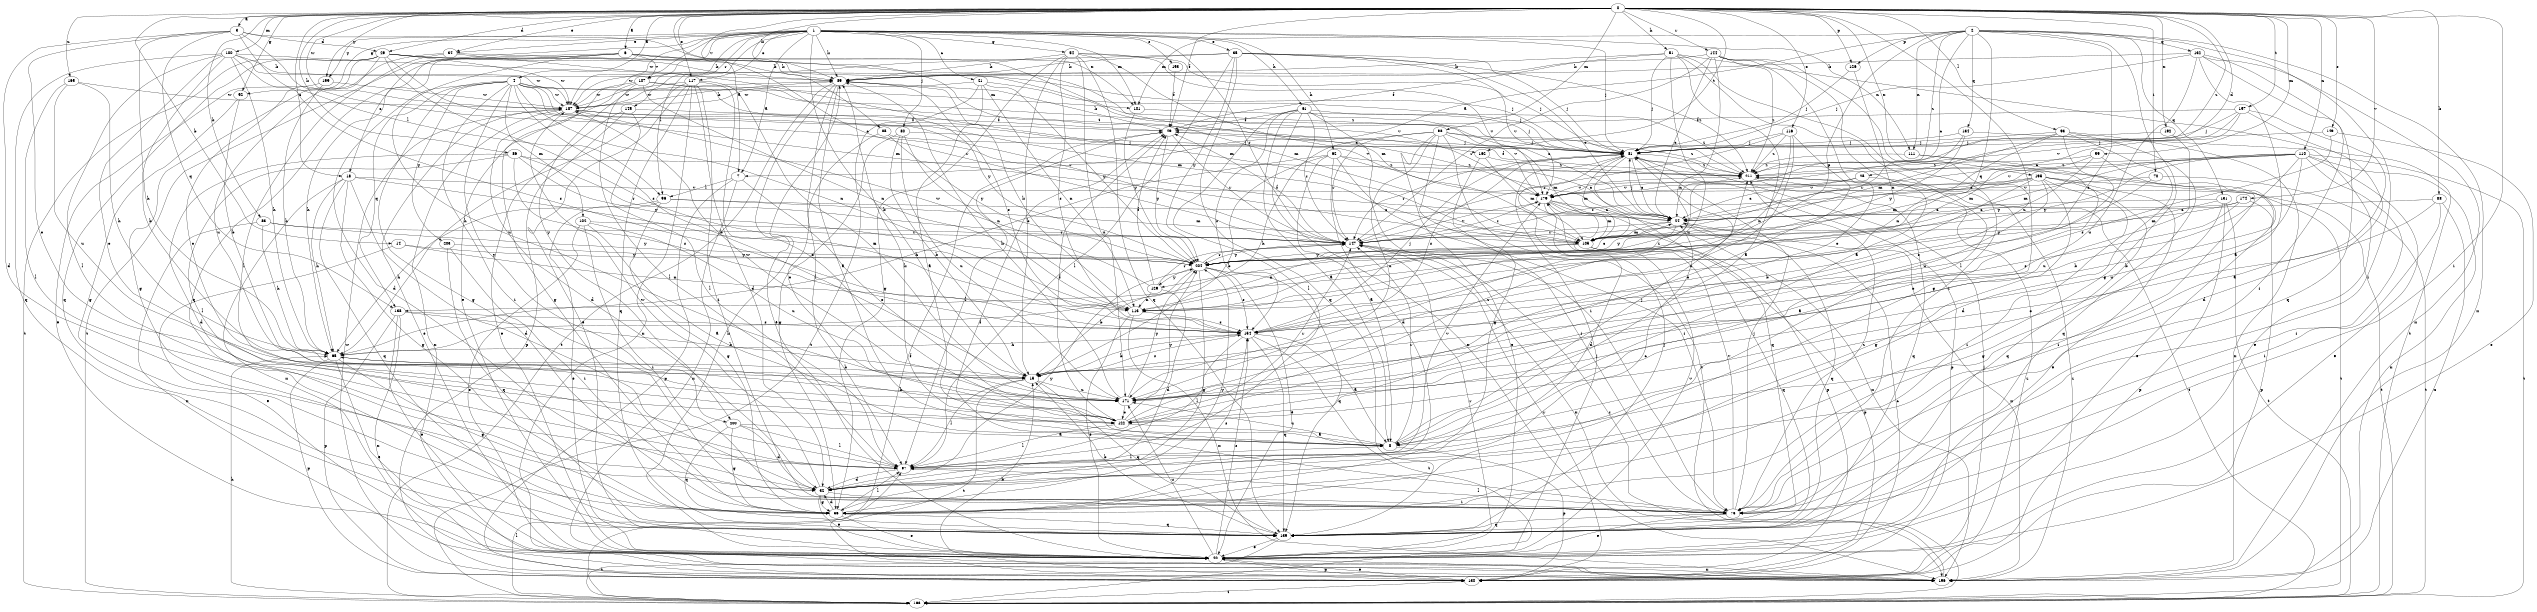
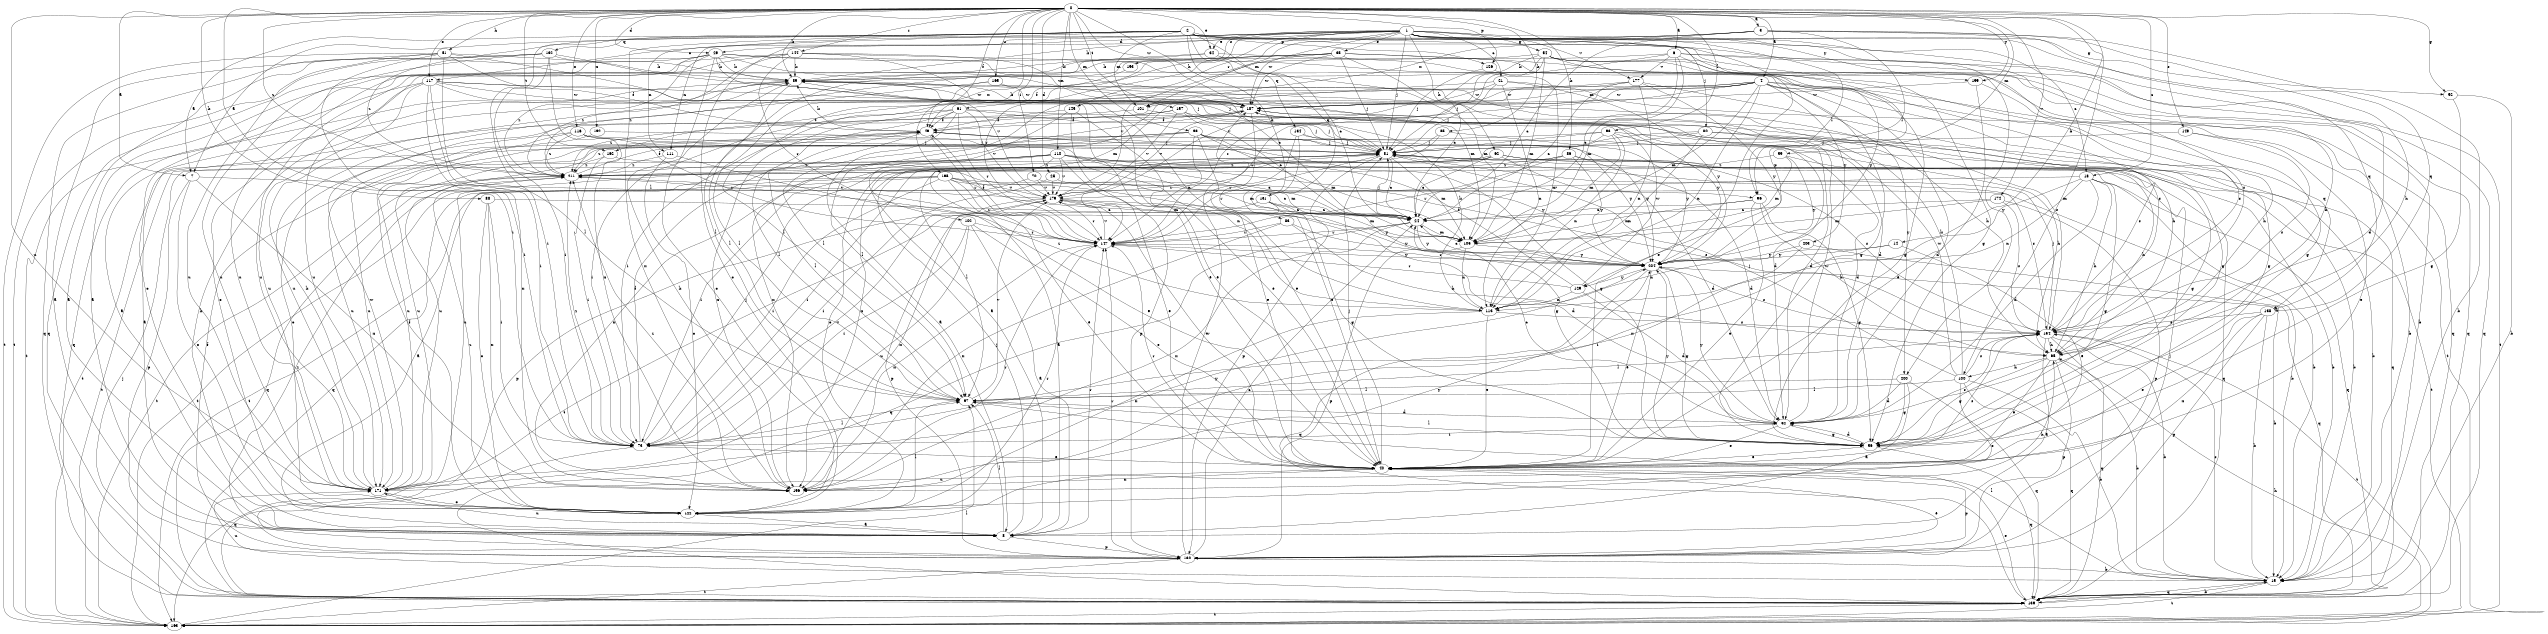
(642, 81) -> (1636, 81)
(272, 210) -> (2009, 367)
(1721, 524) -> none
